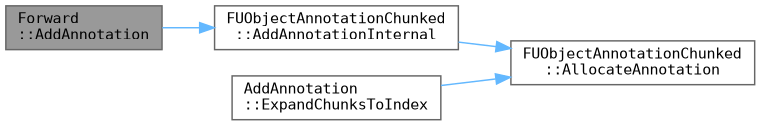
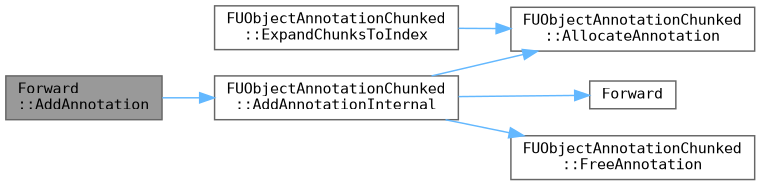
none -> (633, 95)
(336, 98) -> (336, 28)
none -> (633, 158)
